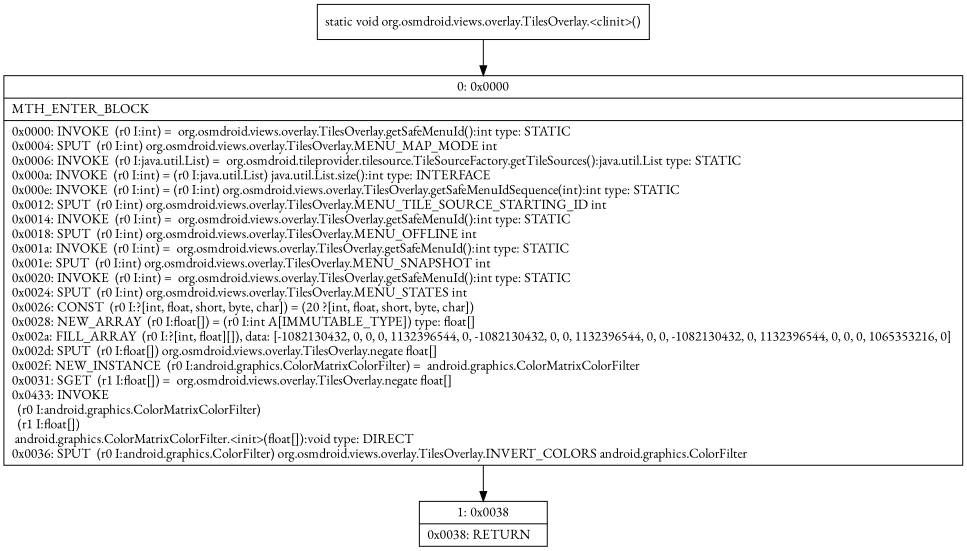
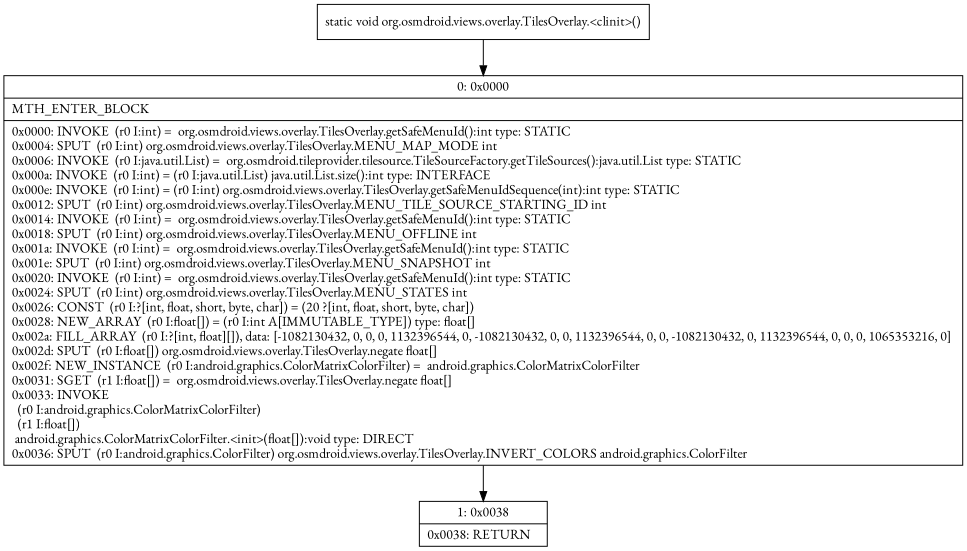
(63, 395) -> (63, 395)
